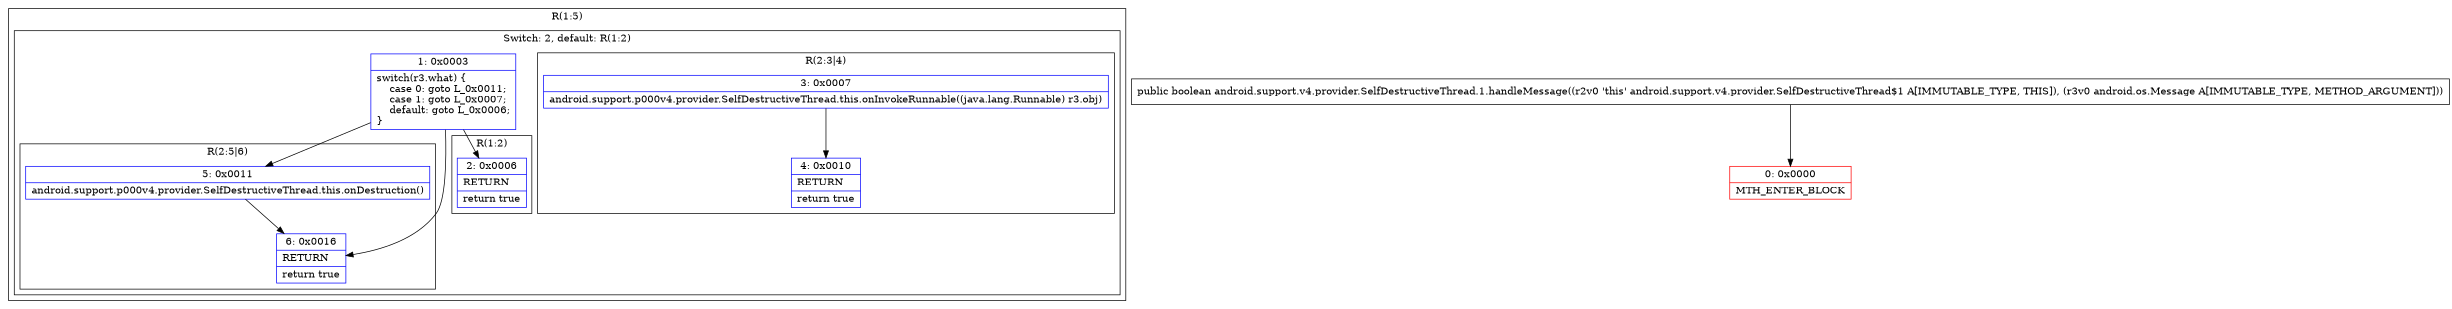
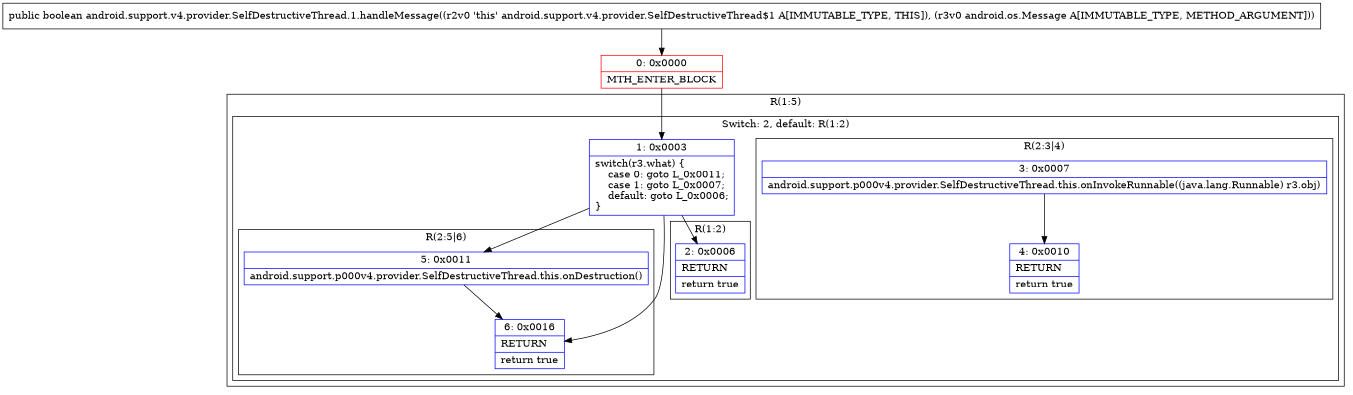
none -> (662, 110)
